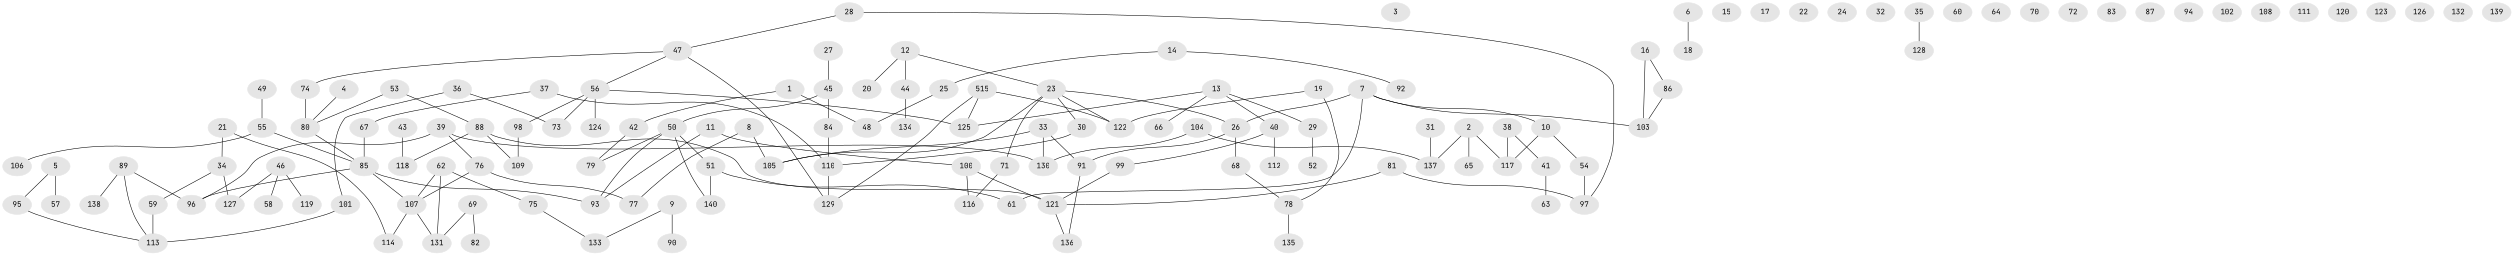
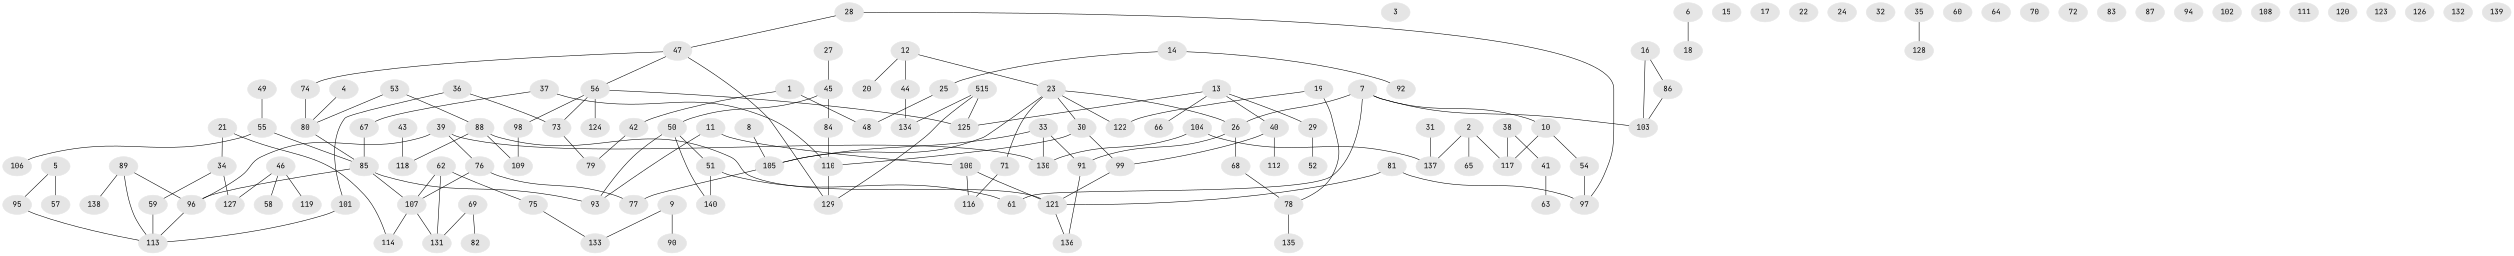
(1053, 104) -> (944, 109)
(636, 145) -> (569, 142)
none -> (1099, 145)
(689, 158) -> (700, 183)
none -> (172, 224)
